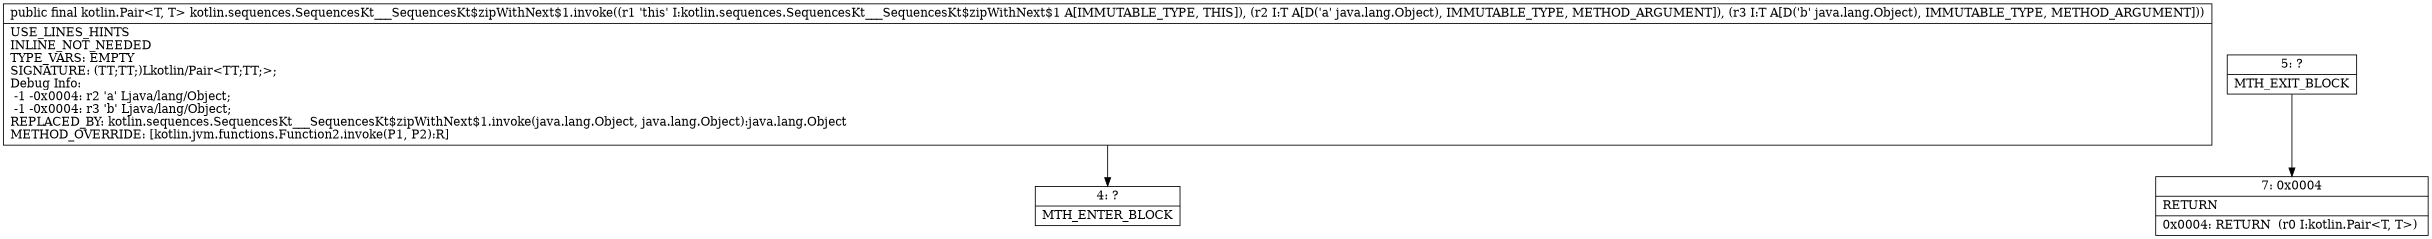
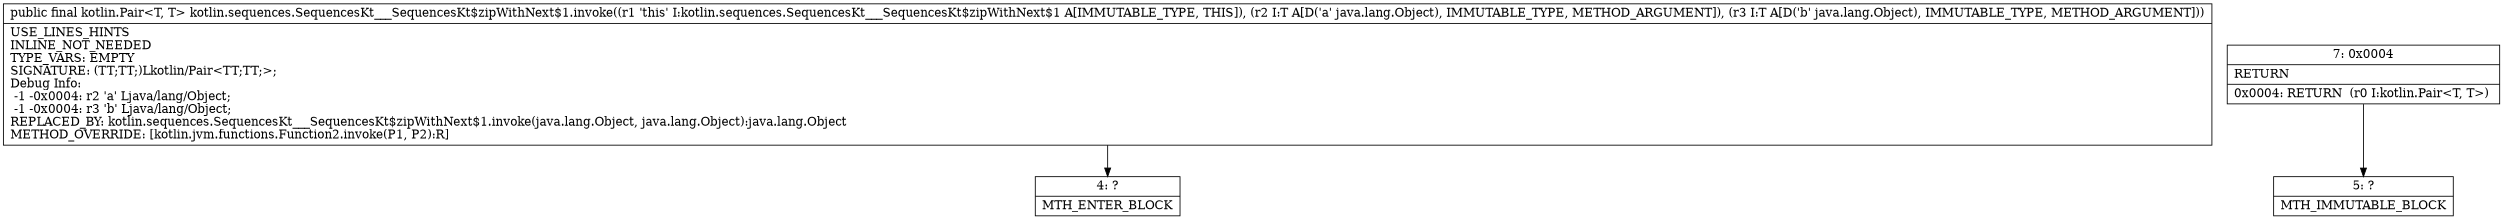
(2292, 84) -> (2363, 206)
(2292, 131) -> (2363, 136)
